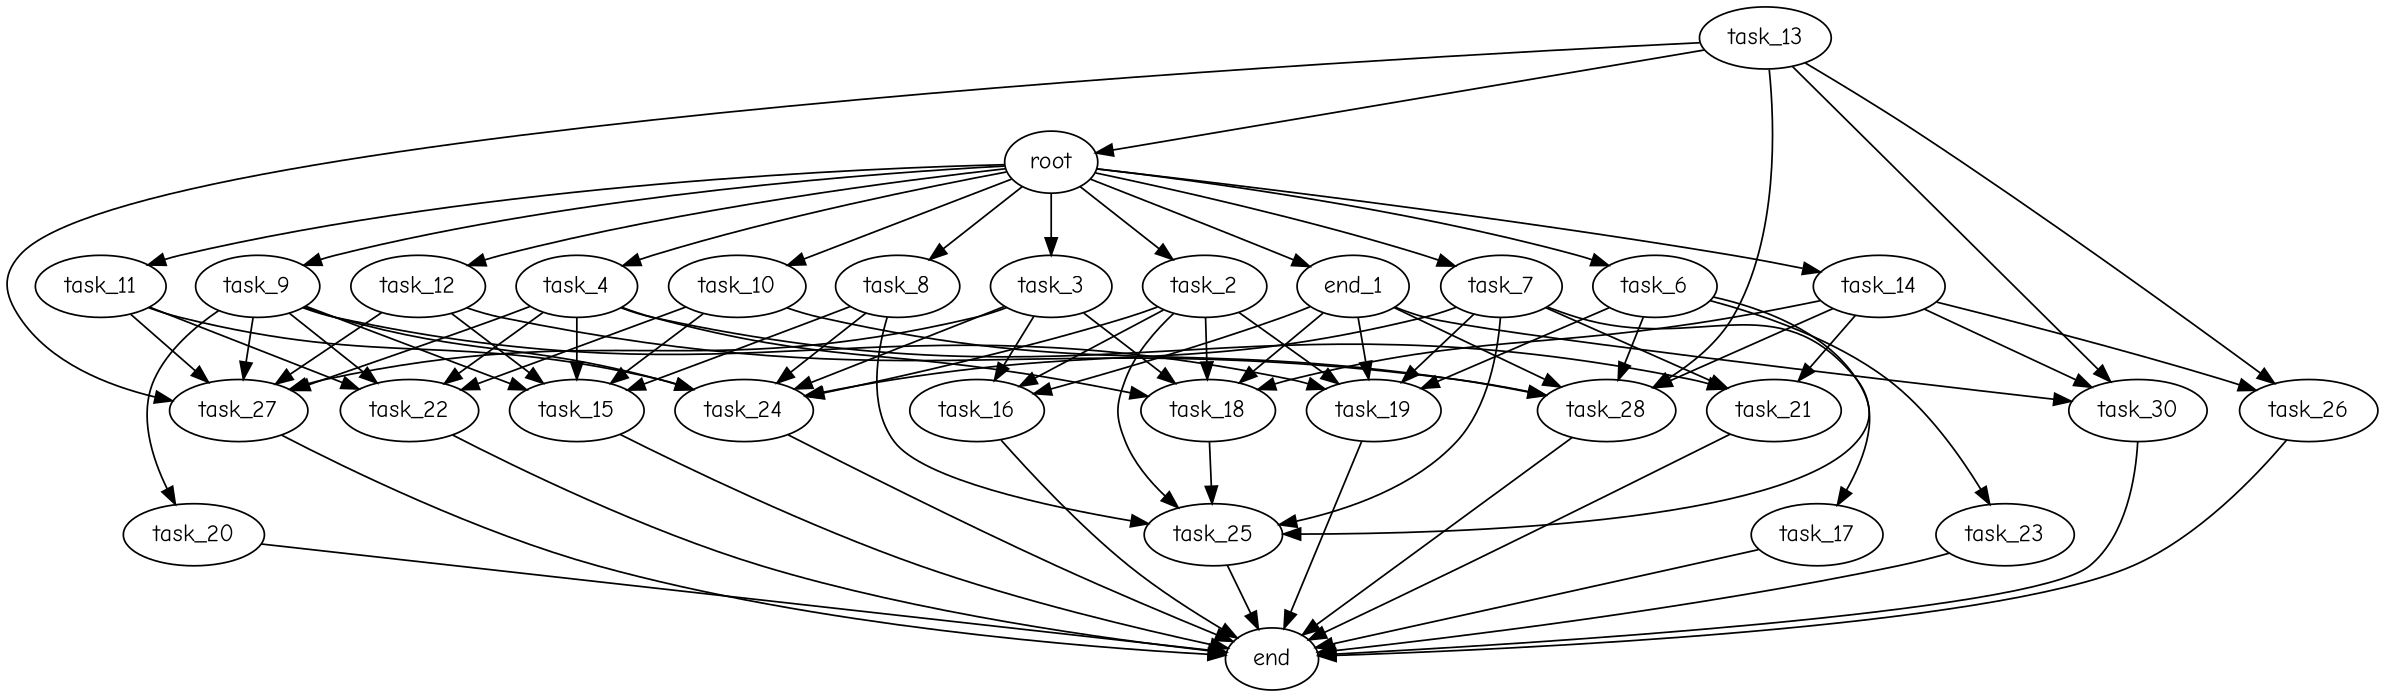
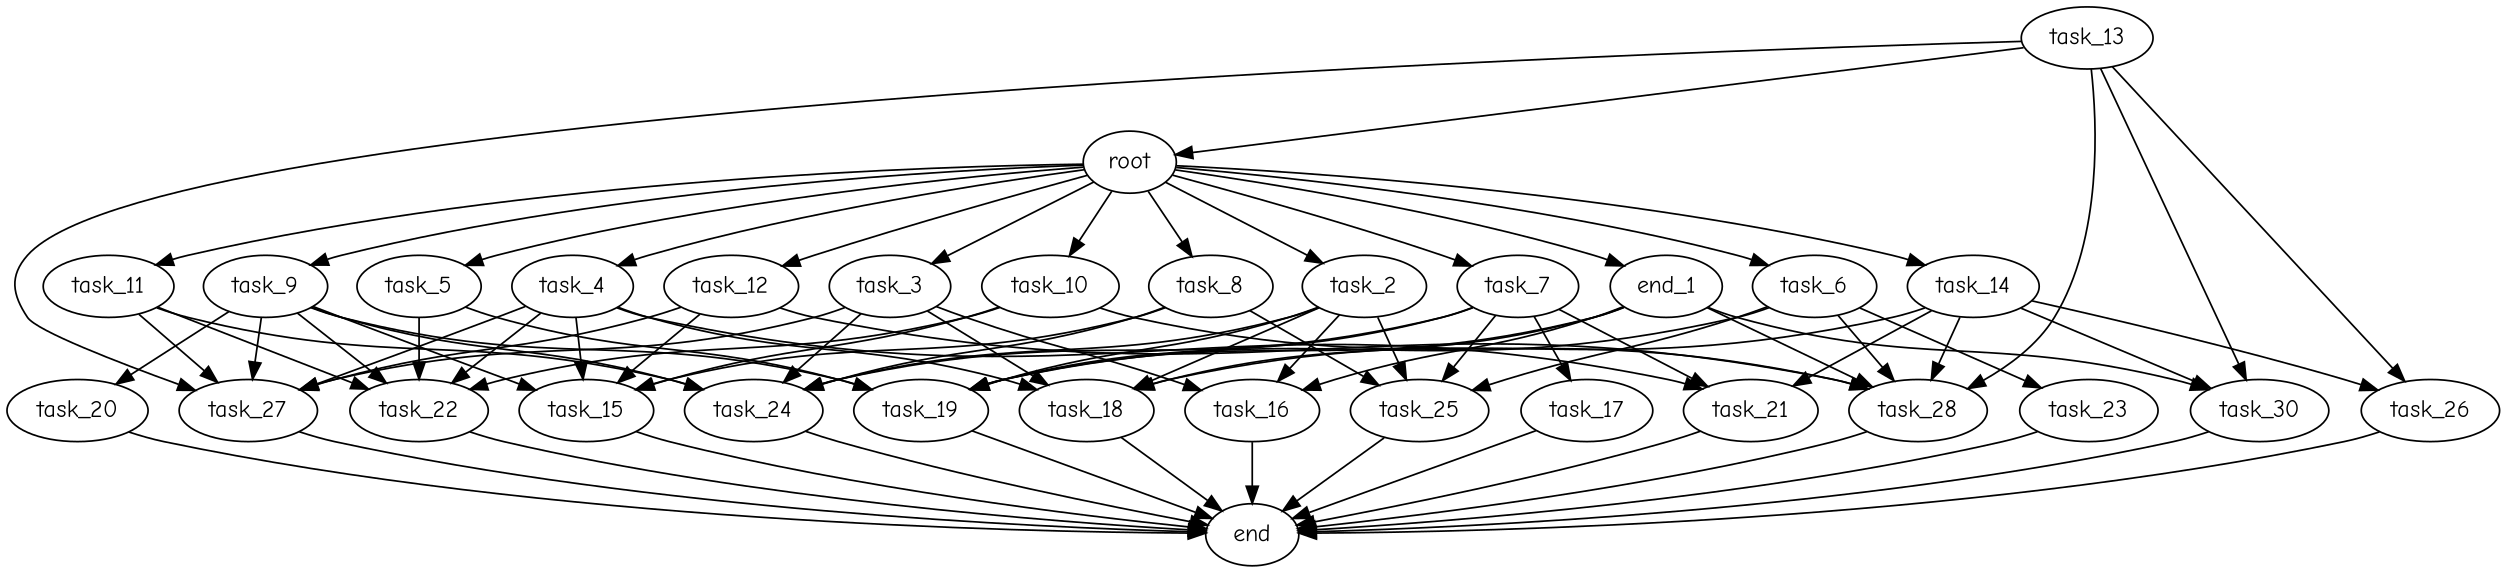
none -> (419, 286)
(1210, 464) -> (1164, 469)
